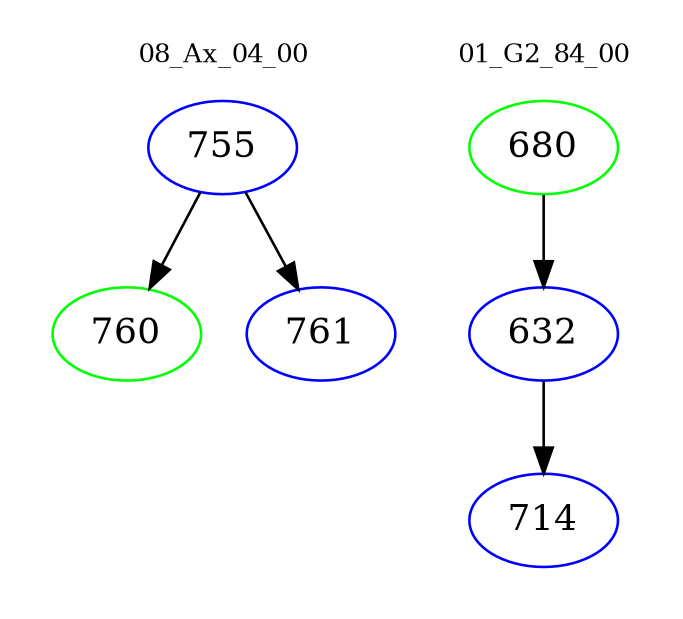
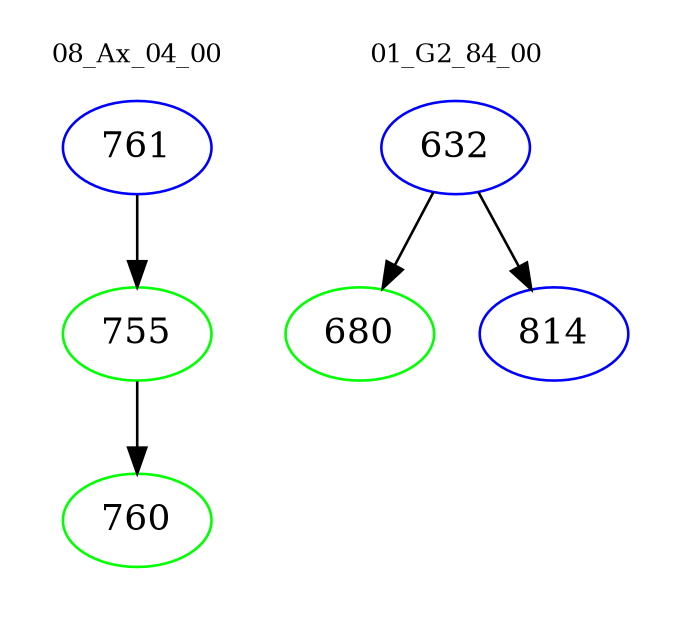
(223, 148) -> (137, 334)
(544, 228) -> (414, 229)
(266, 229) -> (137, 228)
(544, 520) -> (554, 334)
